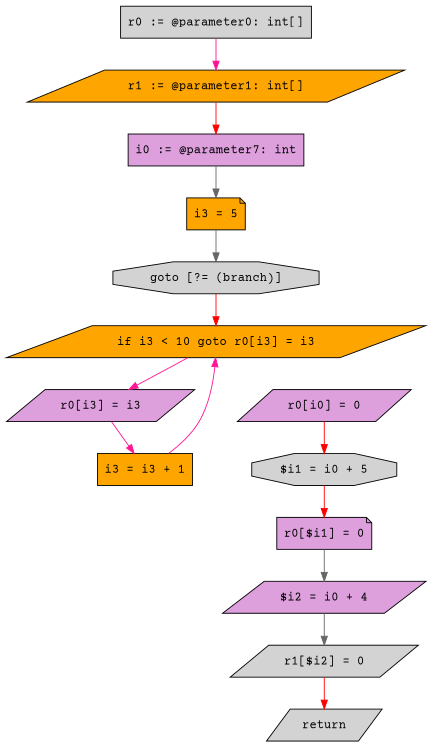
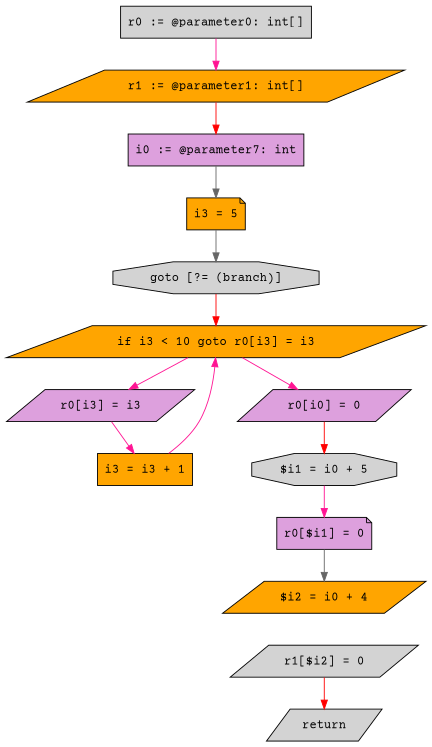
none -> (266, 371)
(324, 497) -> (324, 497)
(324, 597) -> (324, 597)
(324, 625) -> none
